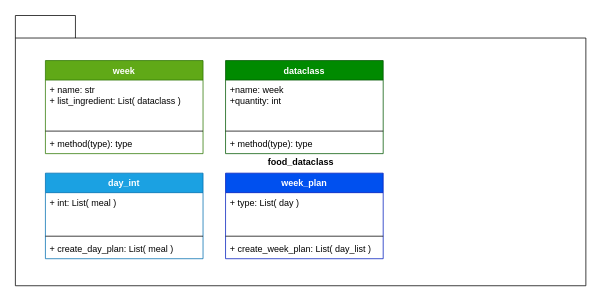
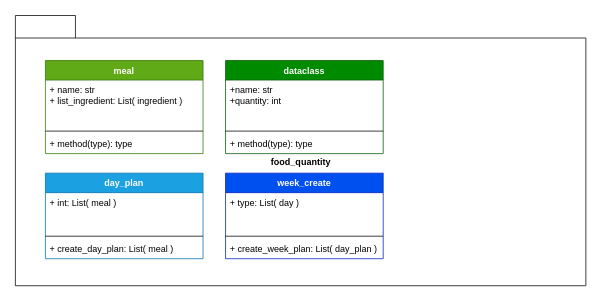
(124, 71) -> (124, 71)
(74, 90) -> (74, 90)
(255, 90) -> (252, 90)
(301, 162) -> (301, 162)
(124, 183) -> (124, 183)
(304, 183) -> (304, 183)
(310, 249) -> (311, 249)
